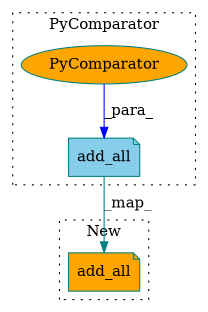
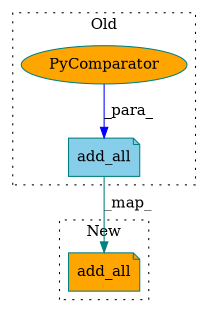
(104, 25) -> (104, 25)
